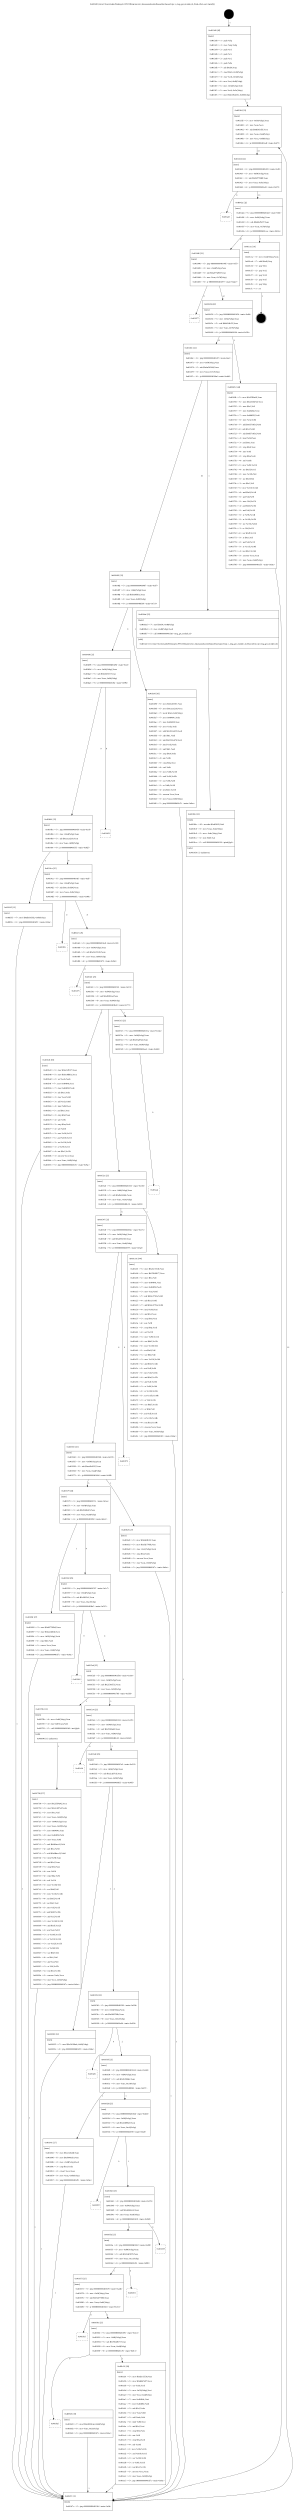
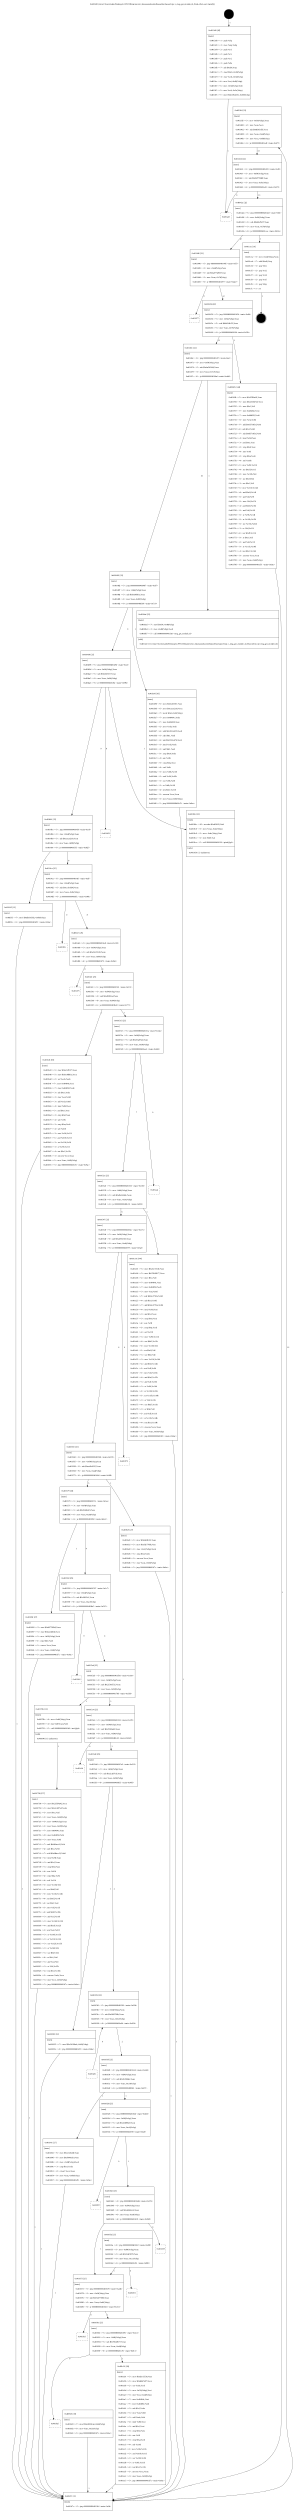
(246, 102) -> (227, 155)
(209, 728) -> (127, 772)
(112, 1090) -> (130, 1112)
(106, 2050) -> (98, 2049)
(128, 2226) -> (95, 2247)
